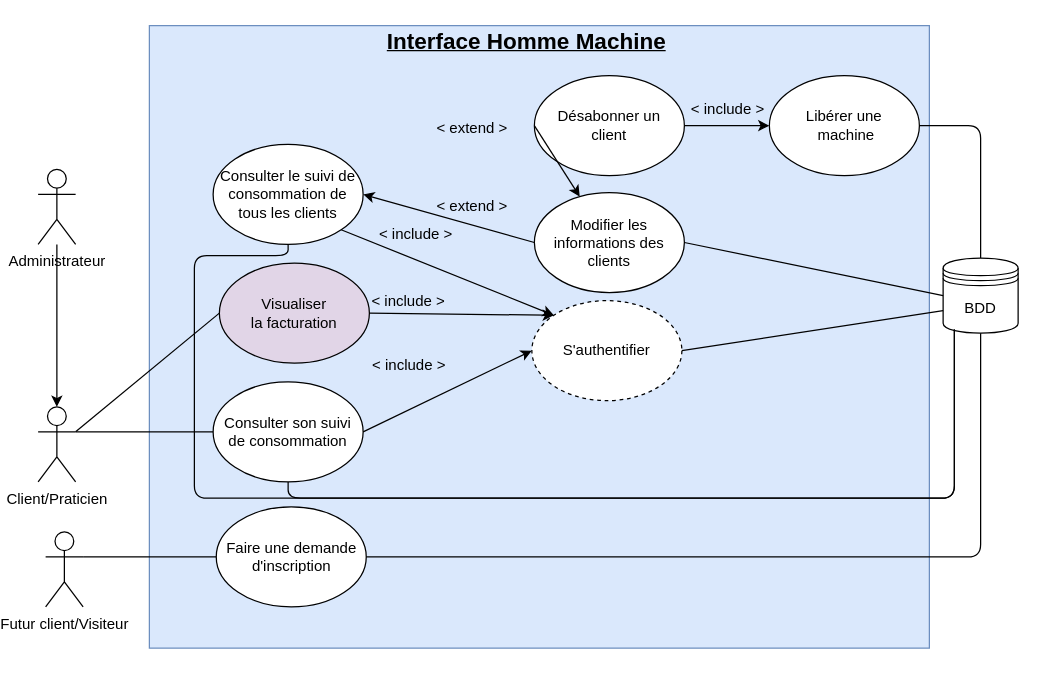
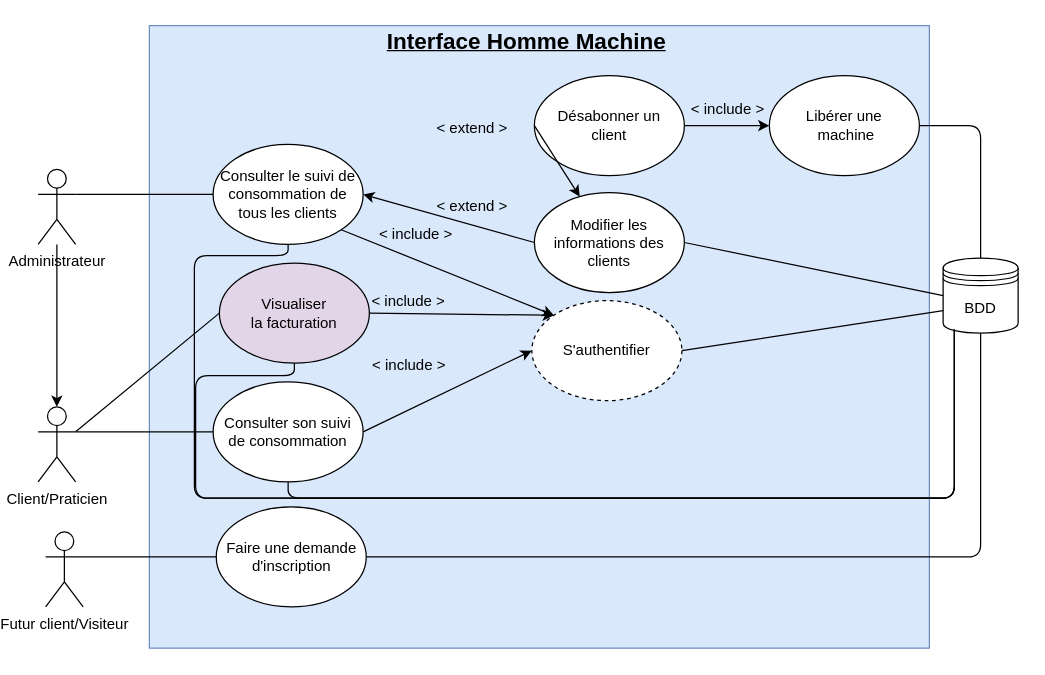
none -> (144, 194)
none -> (250, 376)
